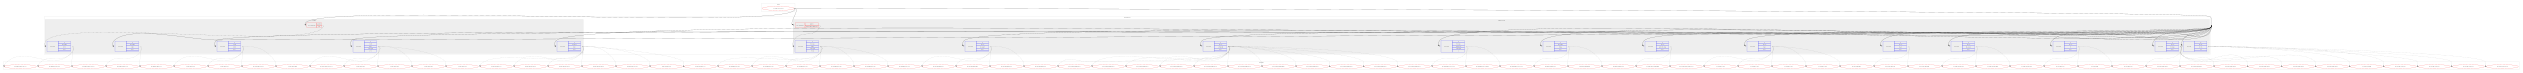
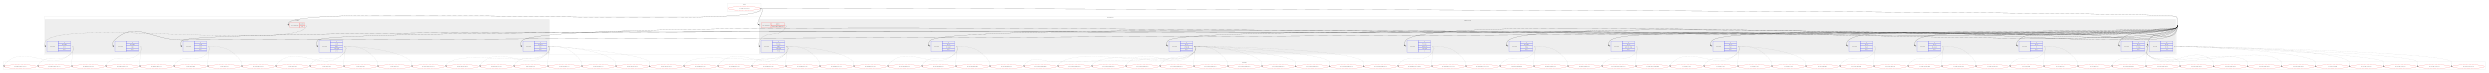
(190, 67) -> none
